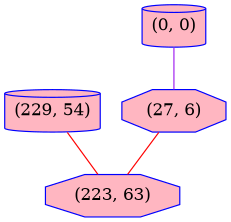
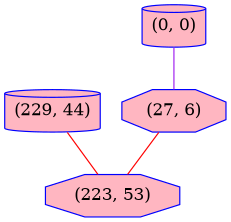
(52, 111) -> (52, 111)
(113, 196) -> (113, 196)
